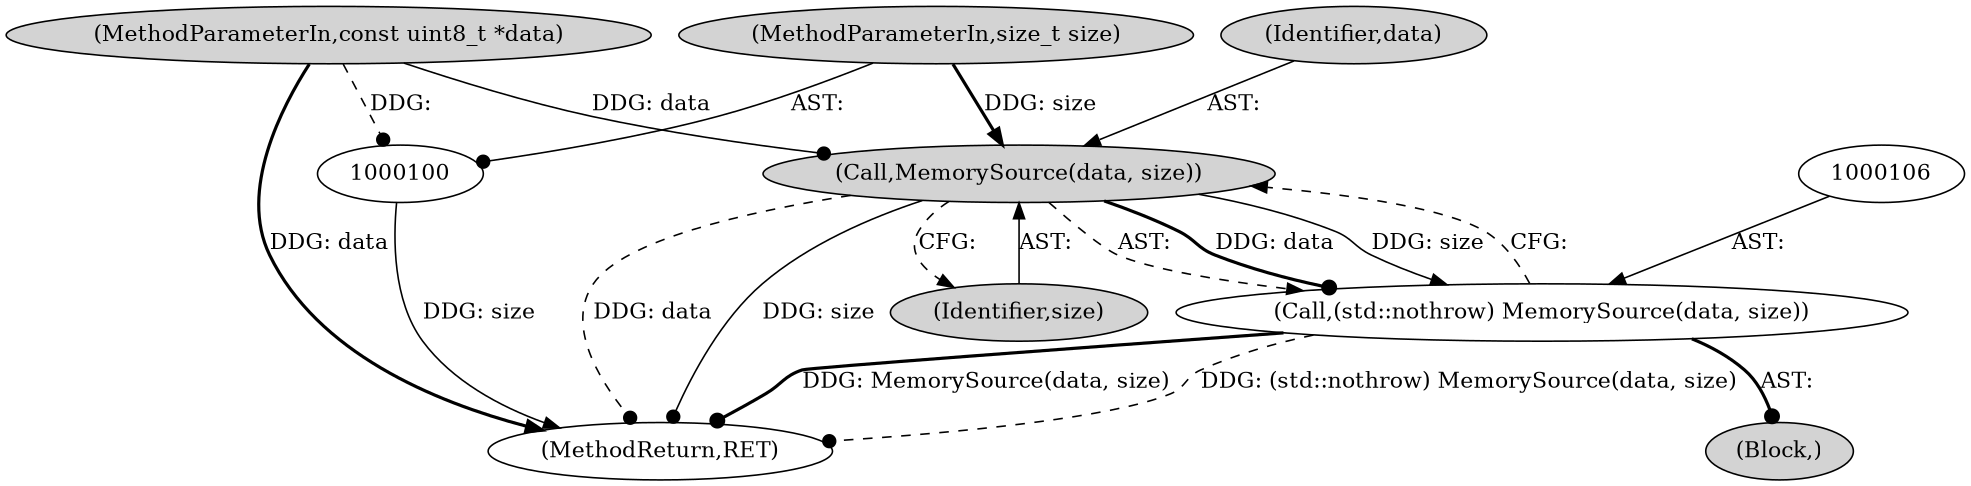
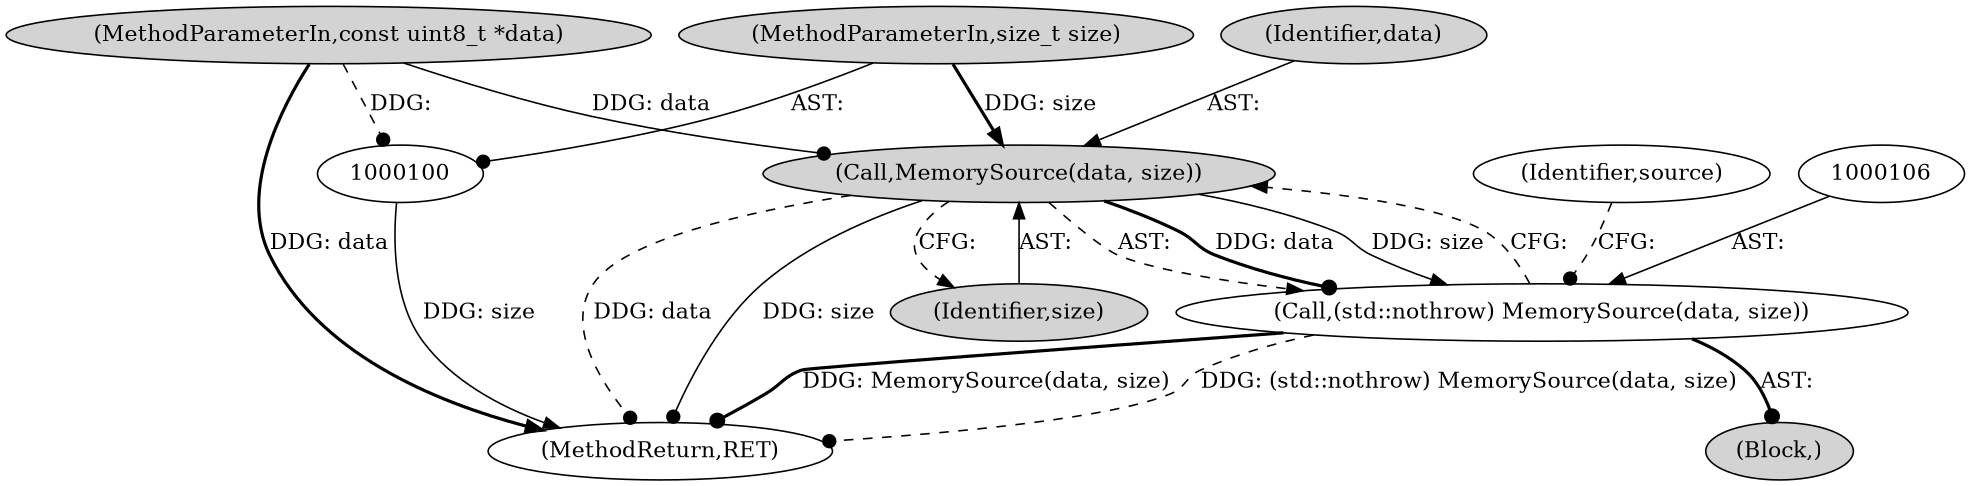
none -> (1622, 174)
